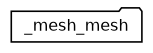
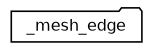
(77, 27) -> (77, 27)
